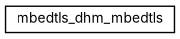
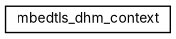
(90, 19) -> (88, 19)
